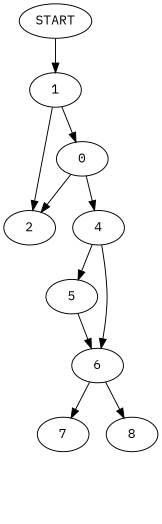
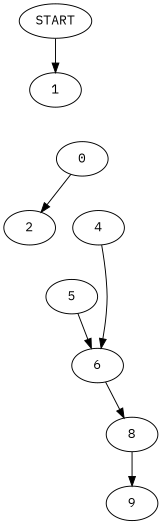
(67, 120) -> none
(44, 154) -> none
(89, 188) -> none
(87, 258) -> none
(63, 434) -> none
none -> (132, 503)
